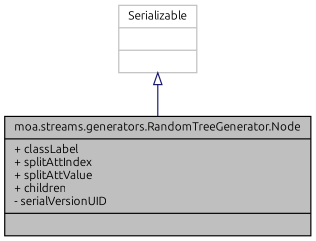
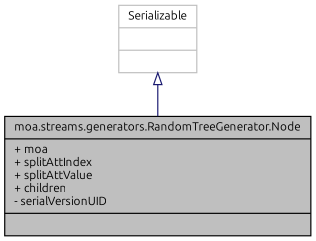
(47, 150) -> (31, 150)
